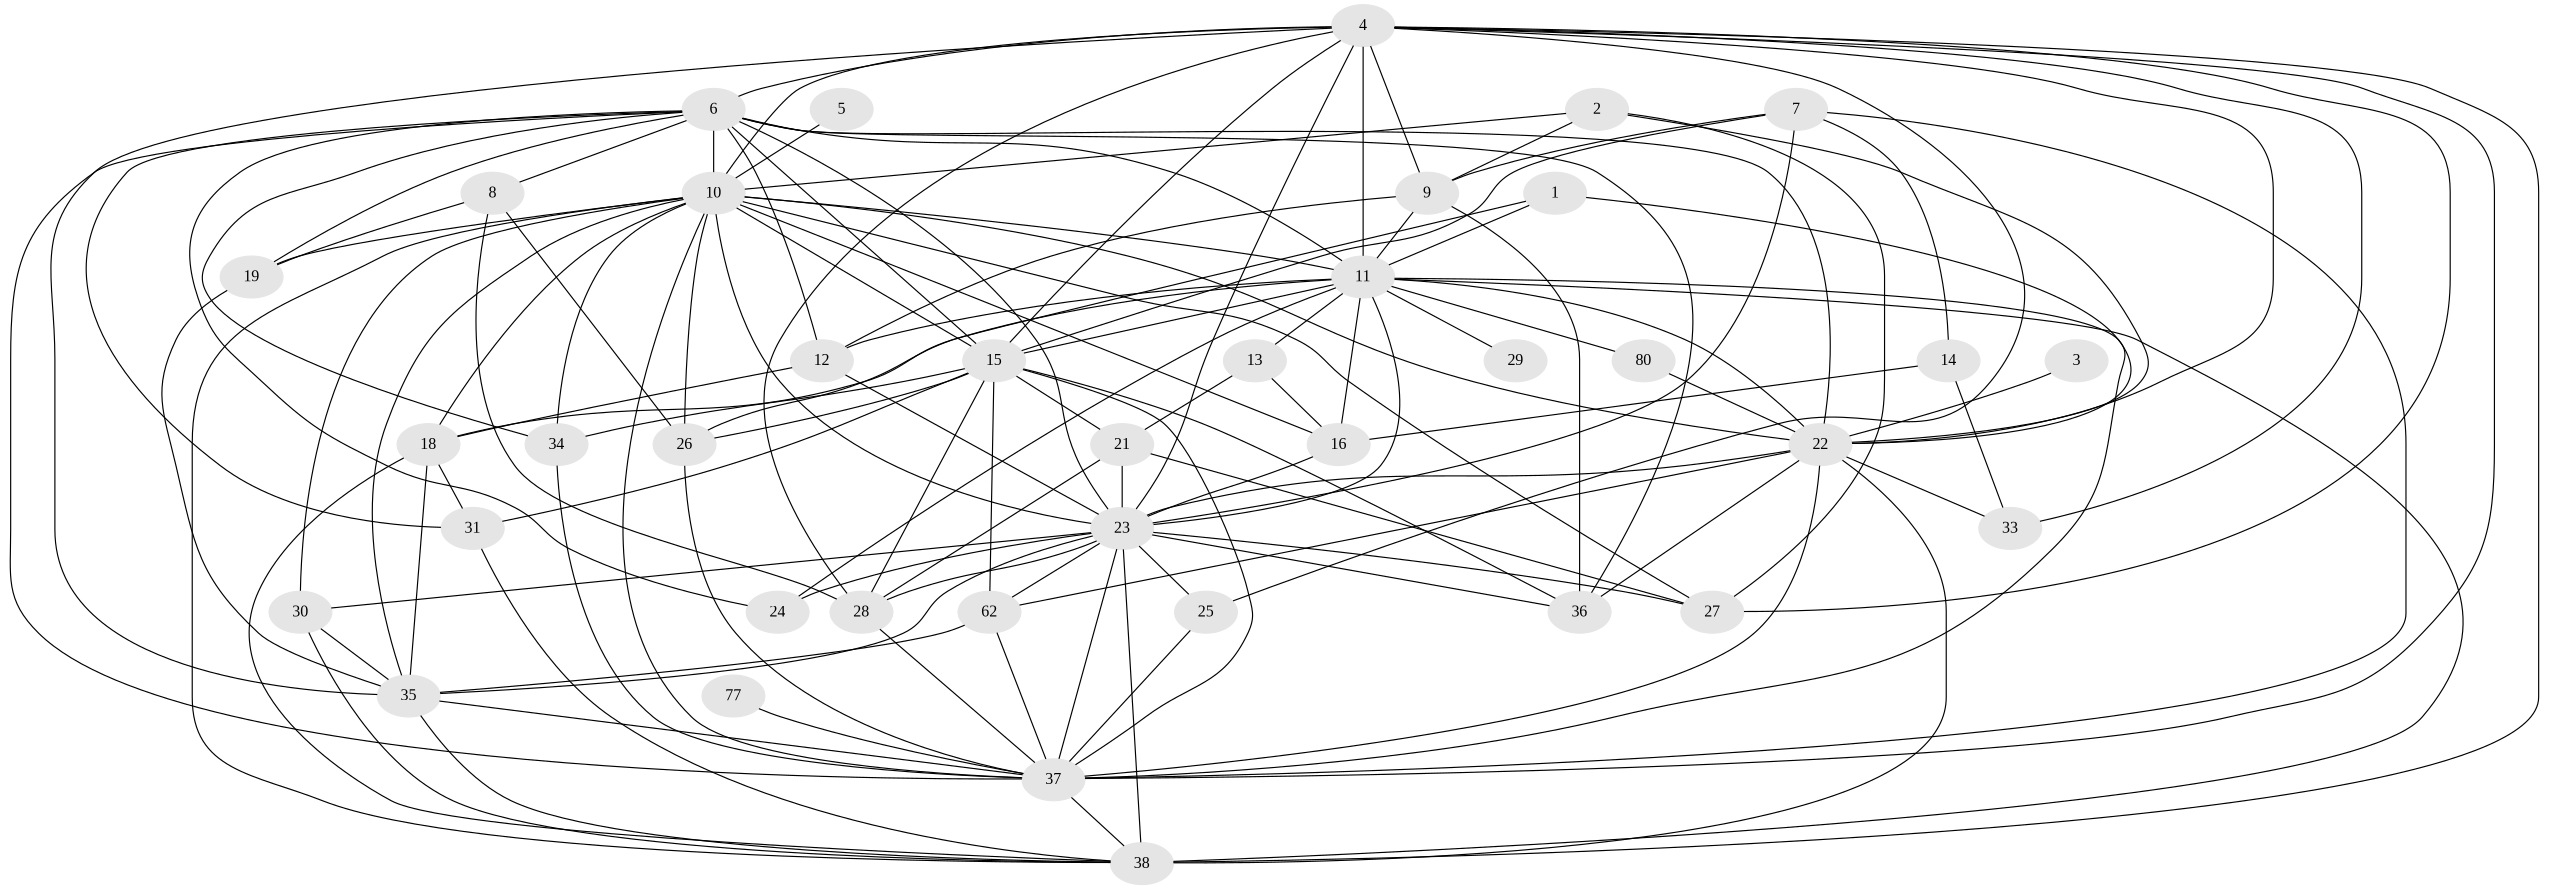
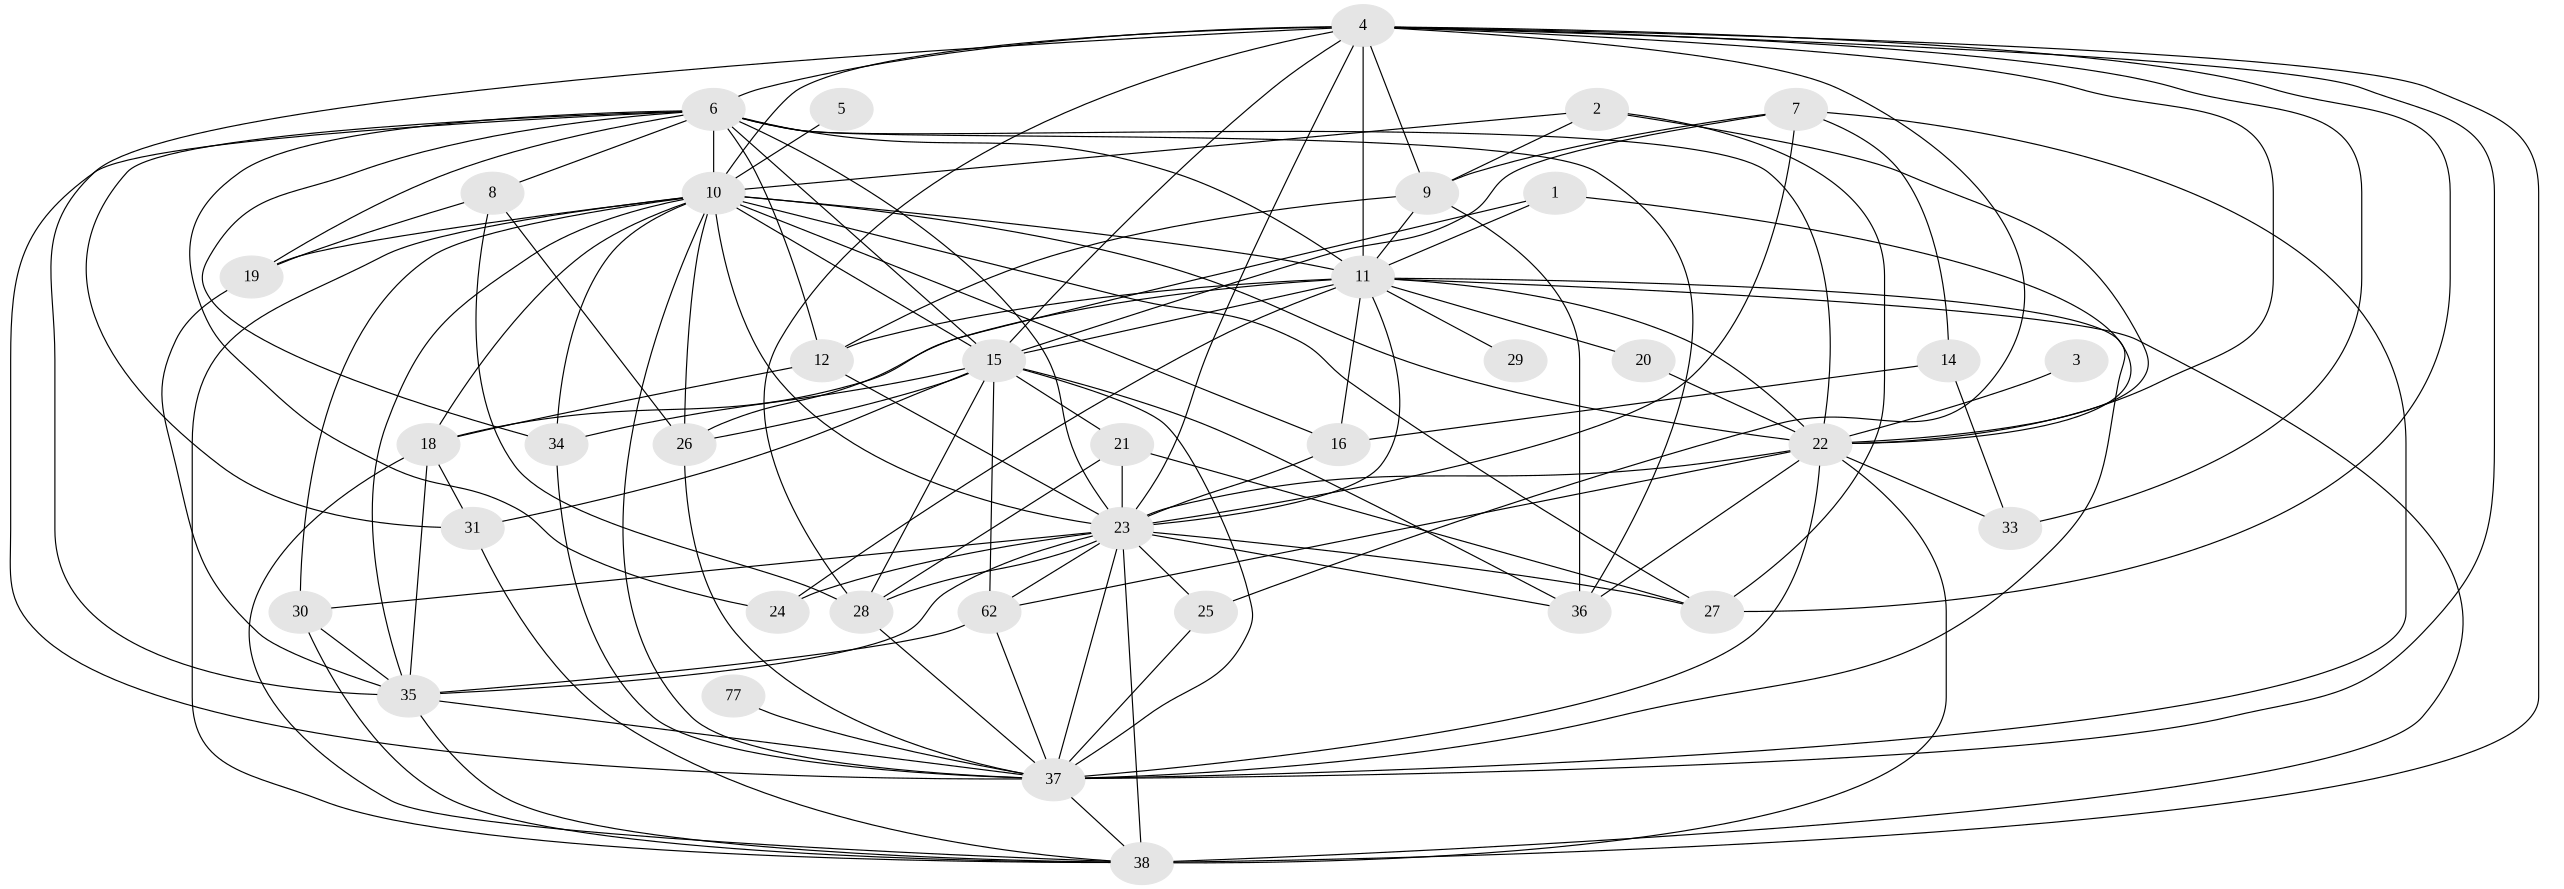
(1255, 361) -> none
(1644, 361) -> (1644, 361)
